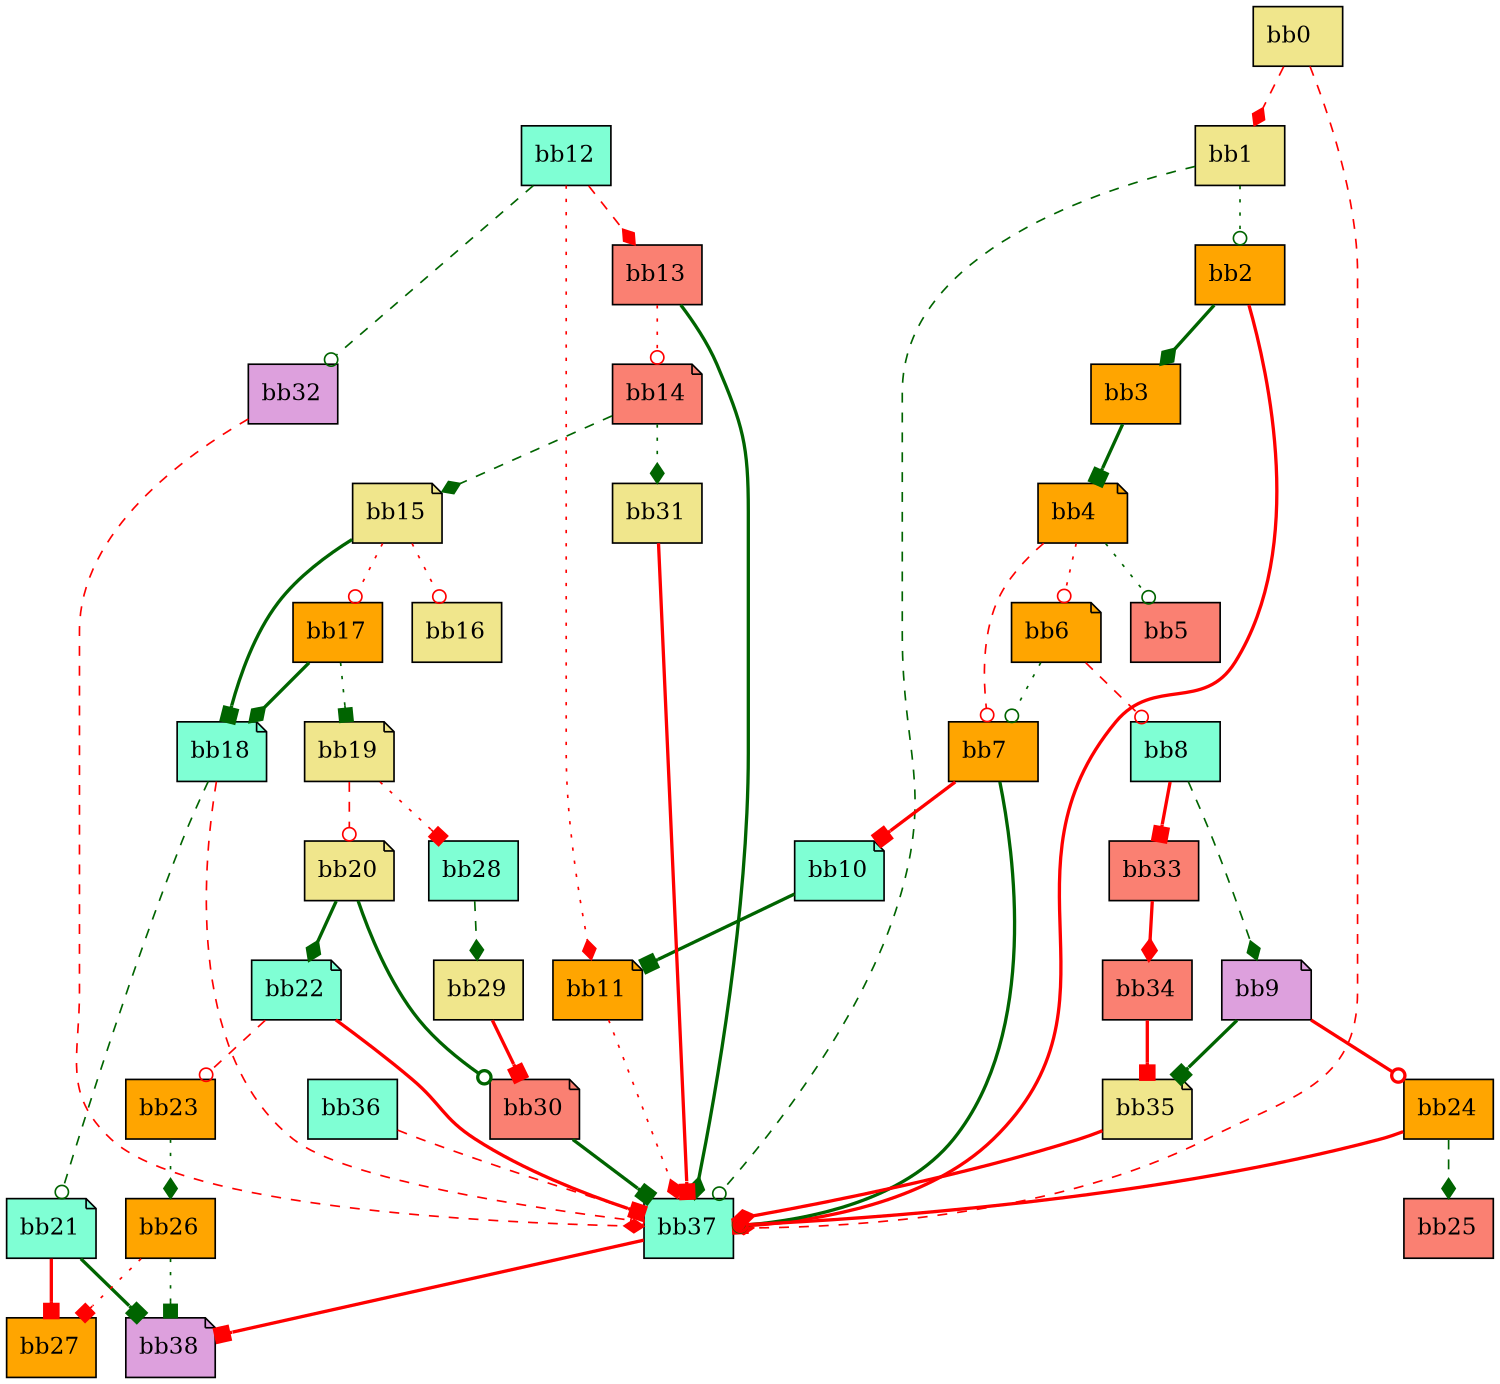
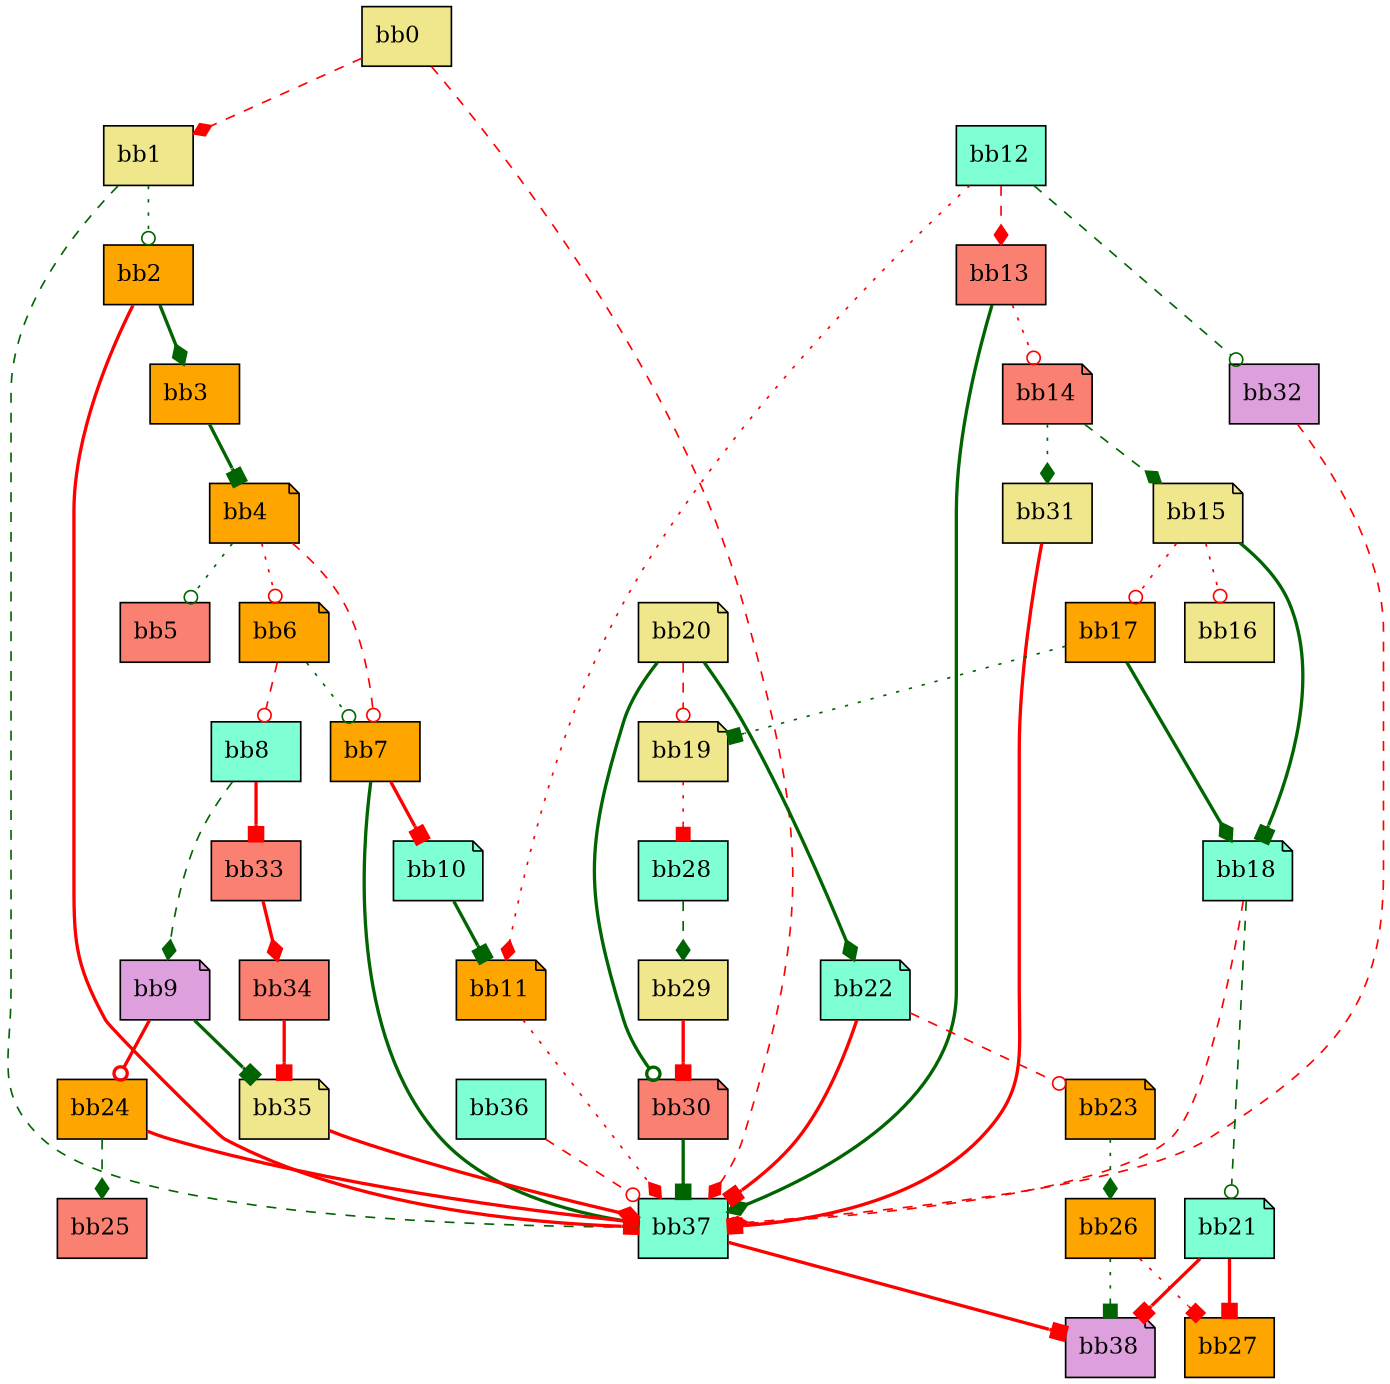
(349, 805) -> (683, 686)
(171, 1109) -> (1110, 1109)
(104, 1281) -> (1177, 1281)
